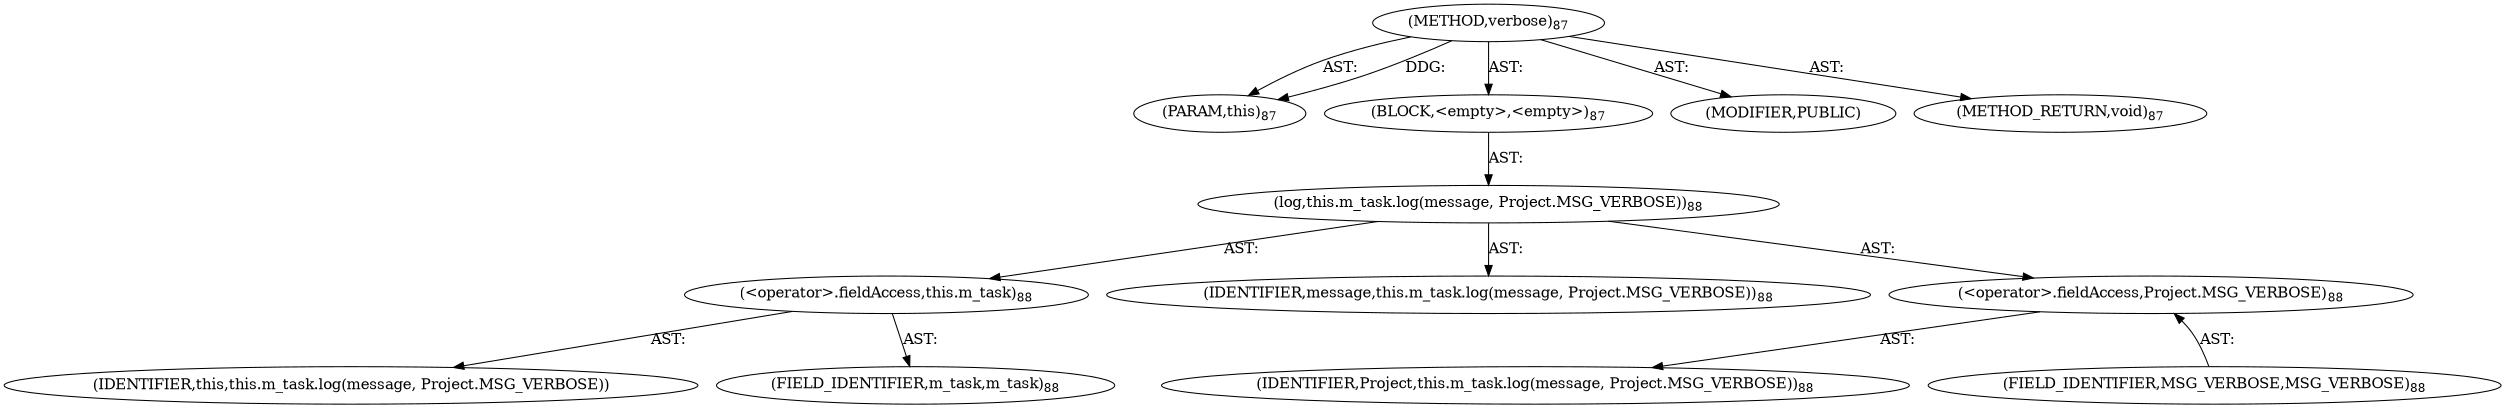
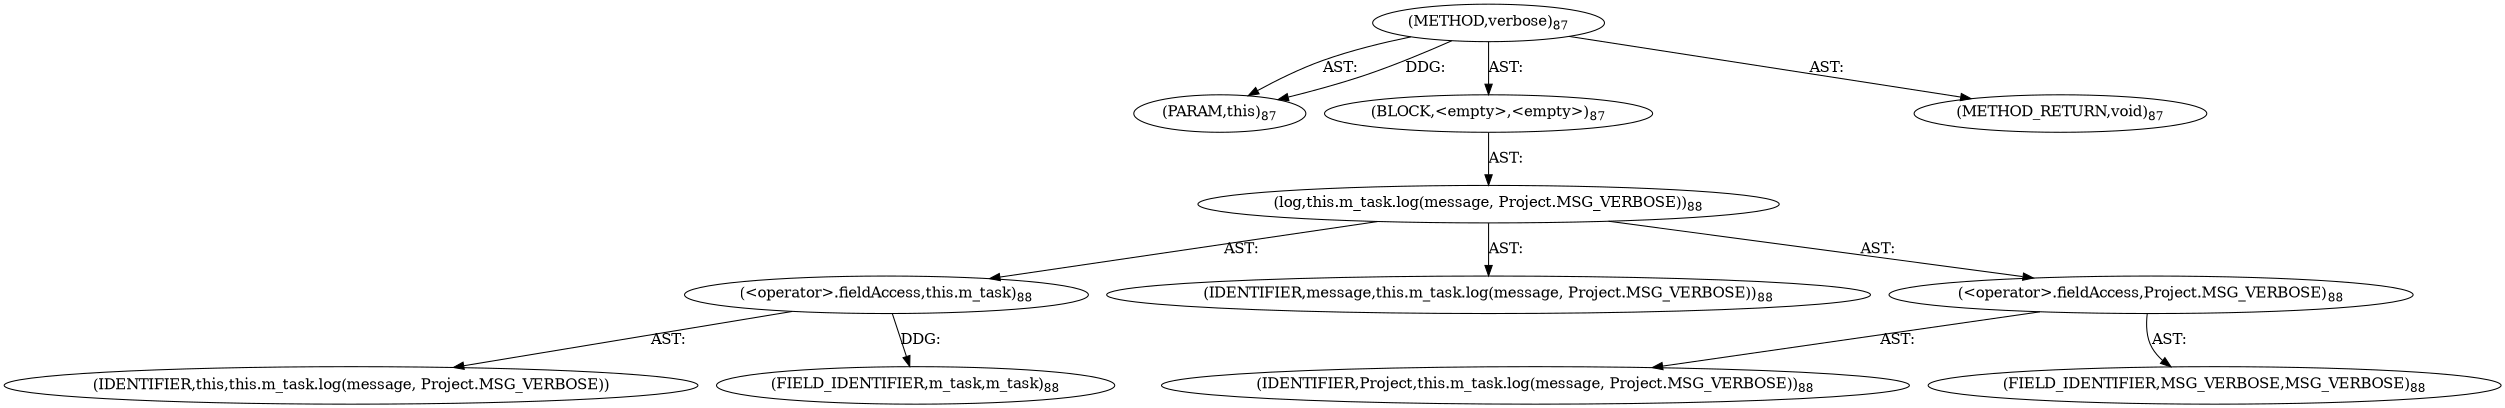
(1783, 114) -> none
(923, 340) -> (923, 340)
(2198, 342) -> (2149, 339)
